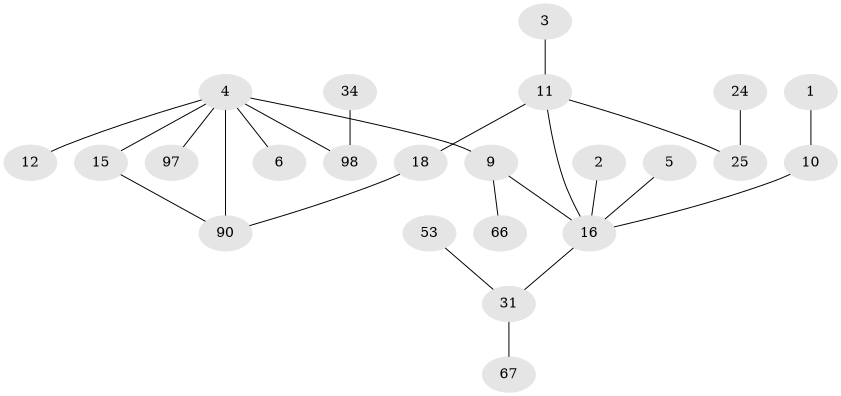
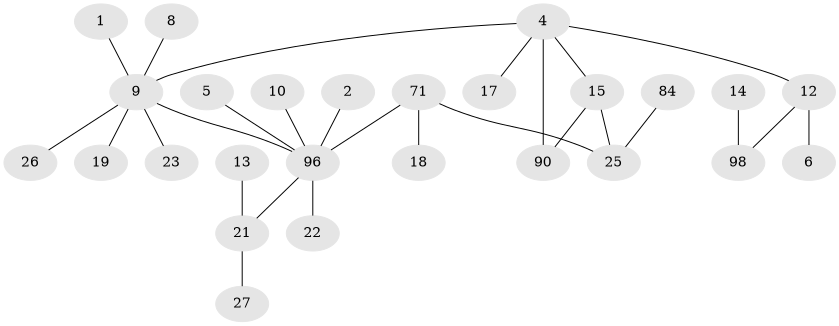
none -> (172, 22)
(545, 22) -> none
(350, 92) -> (738, 92)
(545, 92) -> (419, 92)
(740, 92) -> (668, 92)
(253, 127) -> (809, 128)
(288, 127) -> (774, 127)
none -> (605, 127)
(811, 128) -> (119, 57)
none -> (101, 163)
none -> (172, 163)
(172, 163) -> (489, 92)
(325, 202) -> none
none -> (313, 233)
(429, 233) -> (242, 163)
(500, 233) -> (30, 163)
(589, 233) -> (313, 163)
(509, 304) -> (242, 233)
(509, 375) -> (242, 304)
